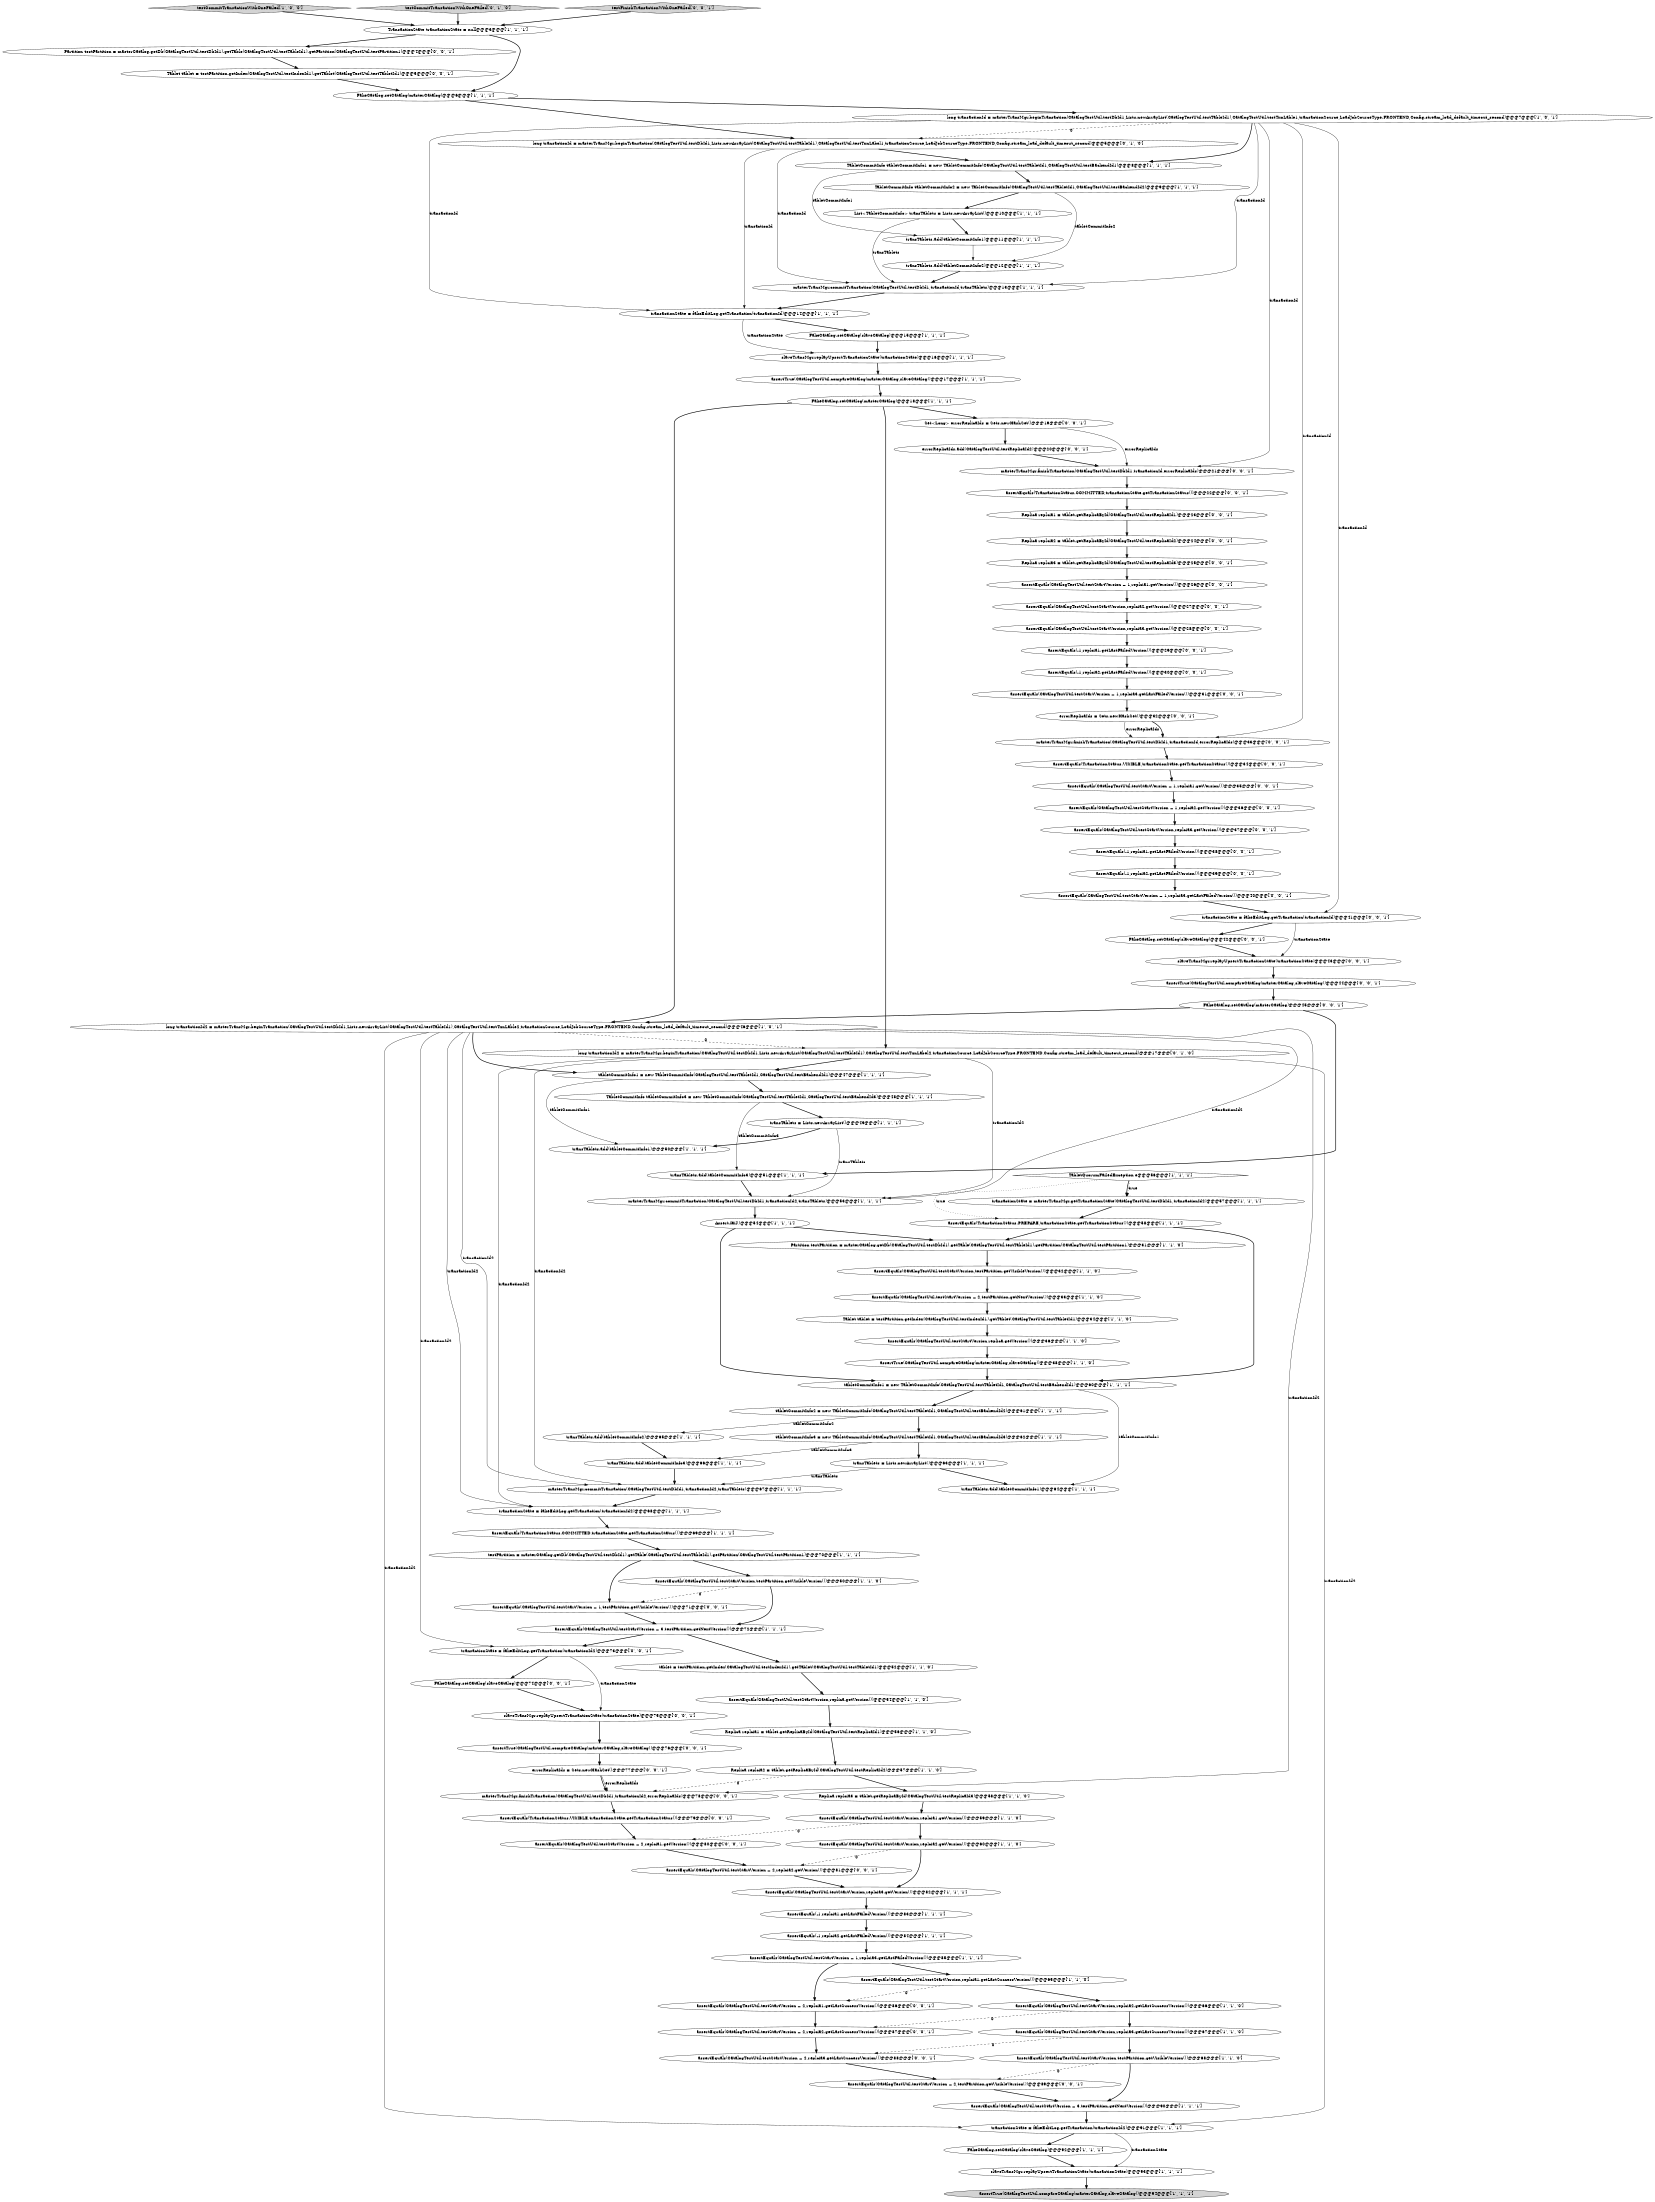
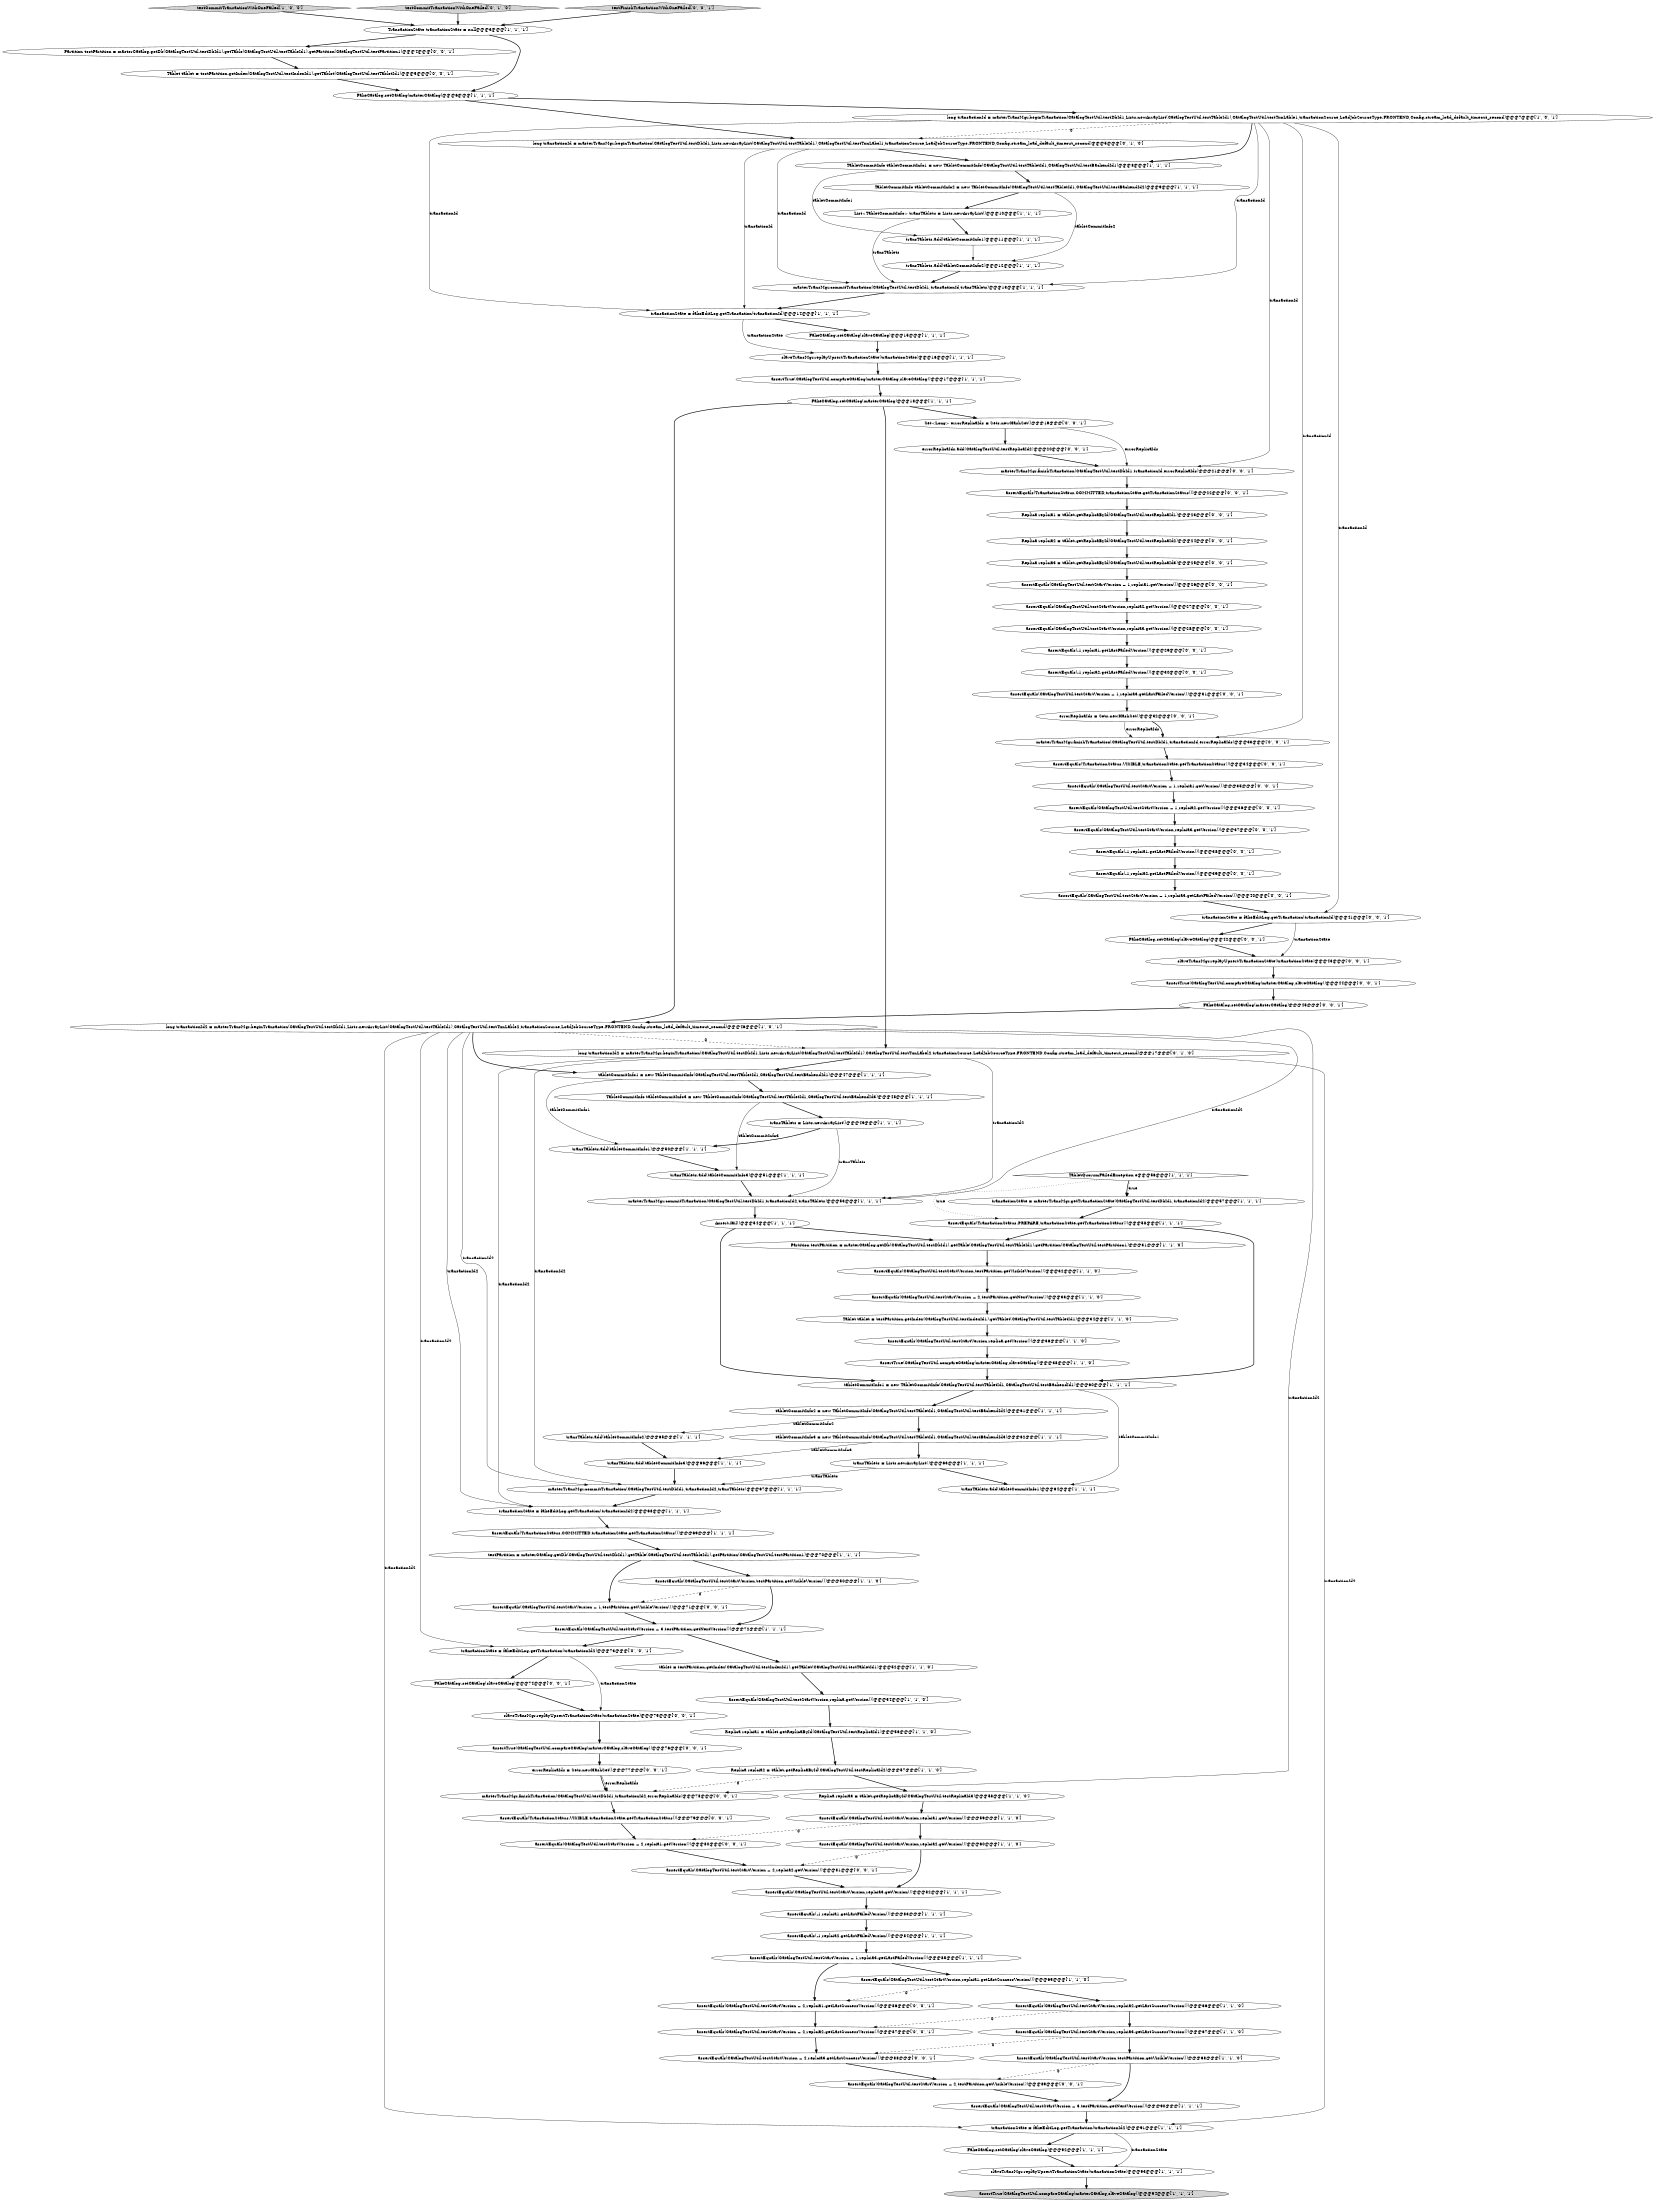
(1162, 1164) -> (687, 1162)
